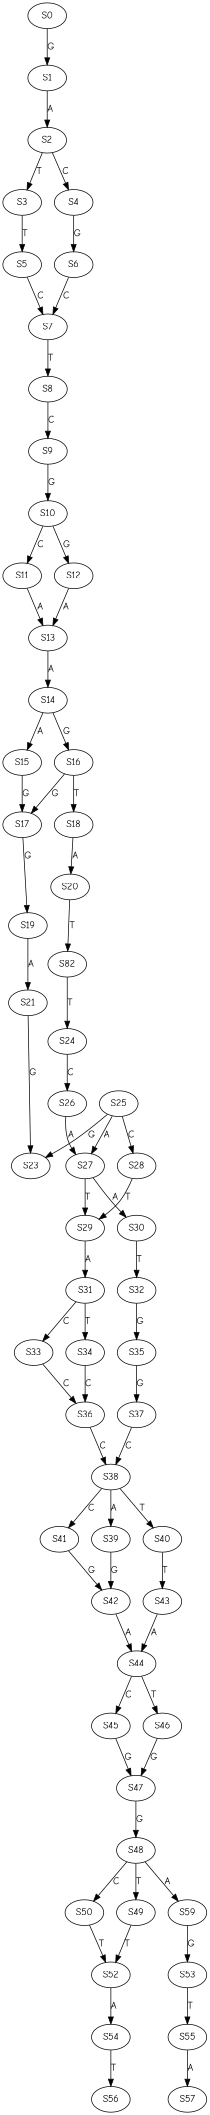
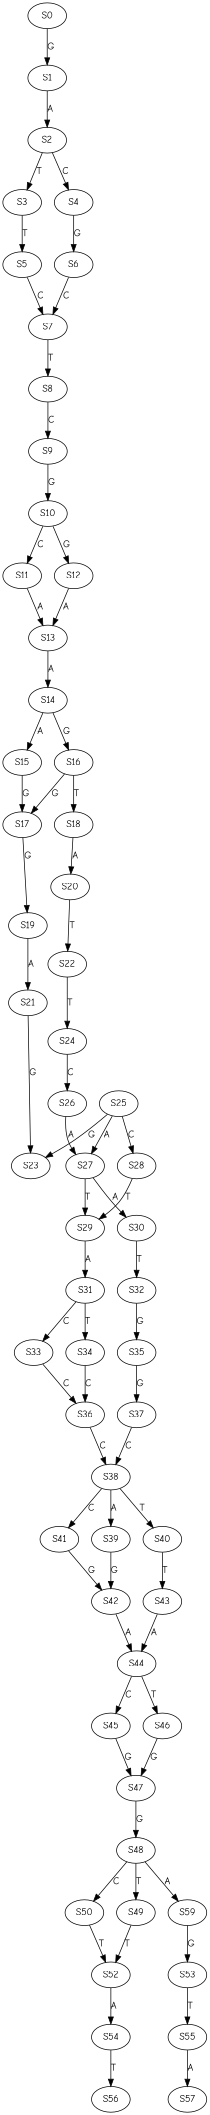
(67, 964) -> (67, 964)
